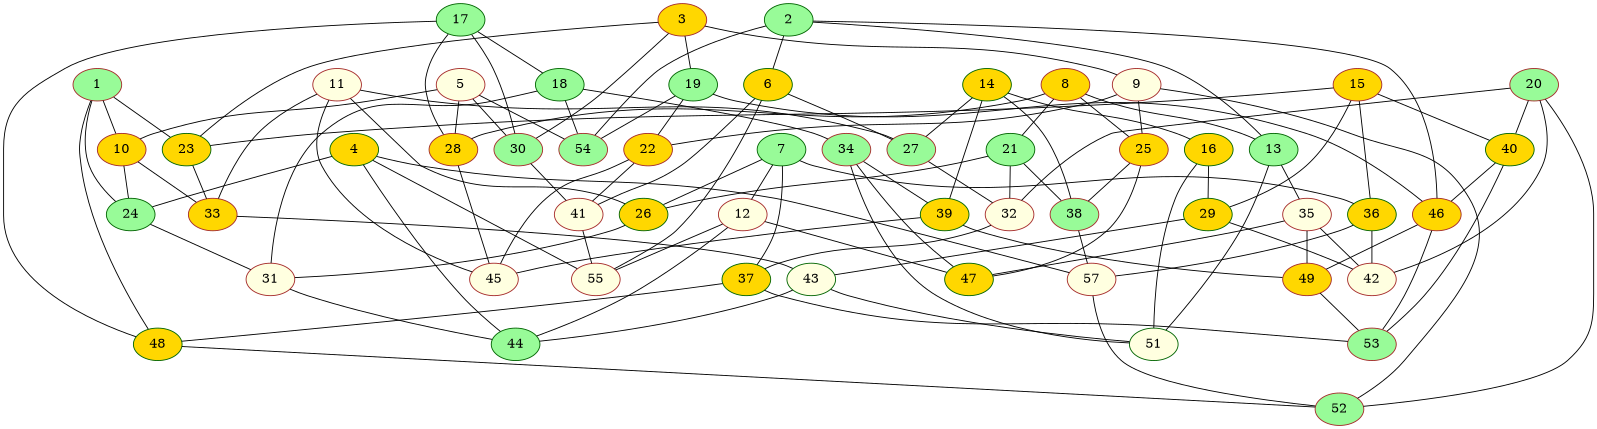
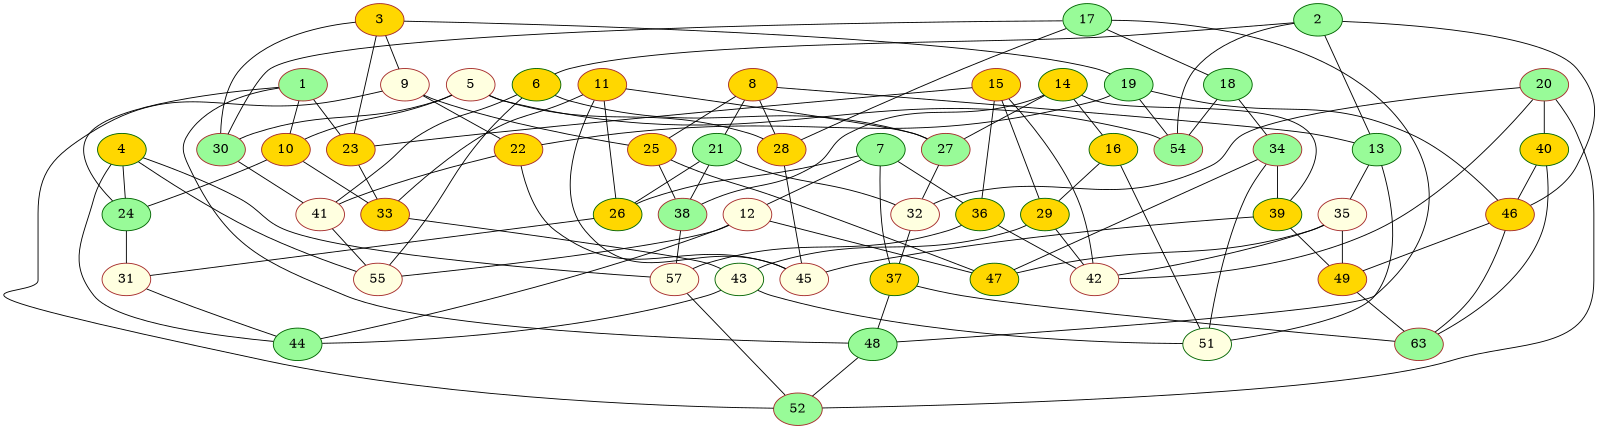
(337, 85) -> (602, 85)
(356, 112) -> none
(1434, 117) -> (1065, 174)
(187, 150) -> (351, 150)
(158, 344) -> (873, 344)
(1372, 344) -> (1419, 344)
